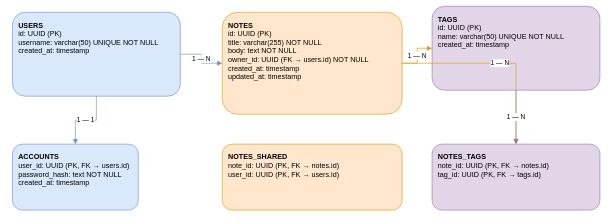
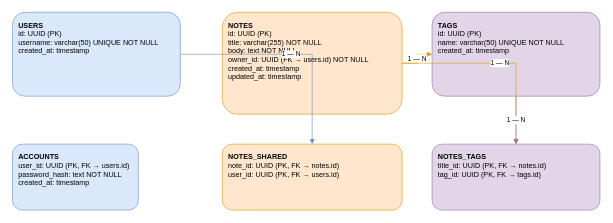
(516, 48) -> (516, 54)
(193, 54) -> (290, 54)
(84, 120) -> none
(495, 166) -> (496, 166)
